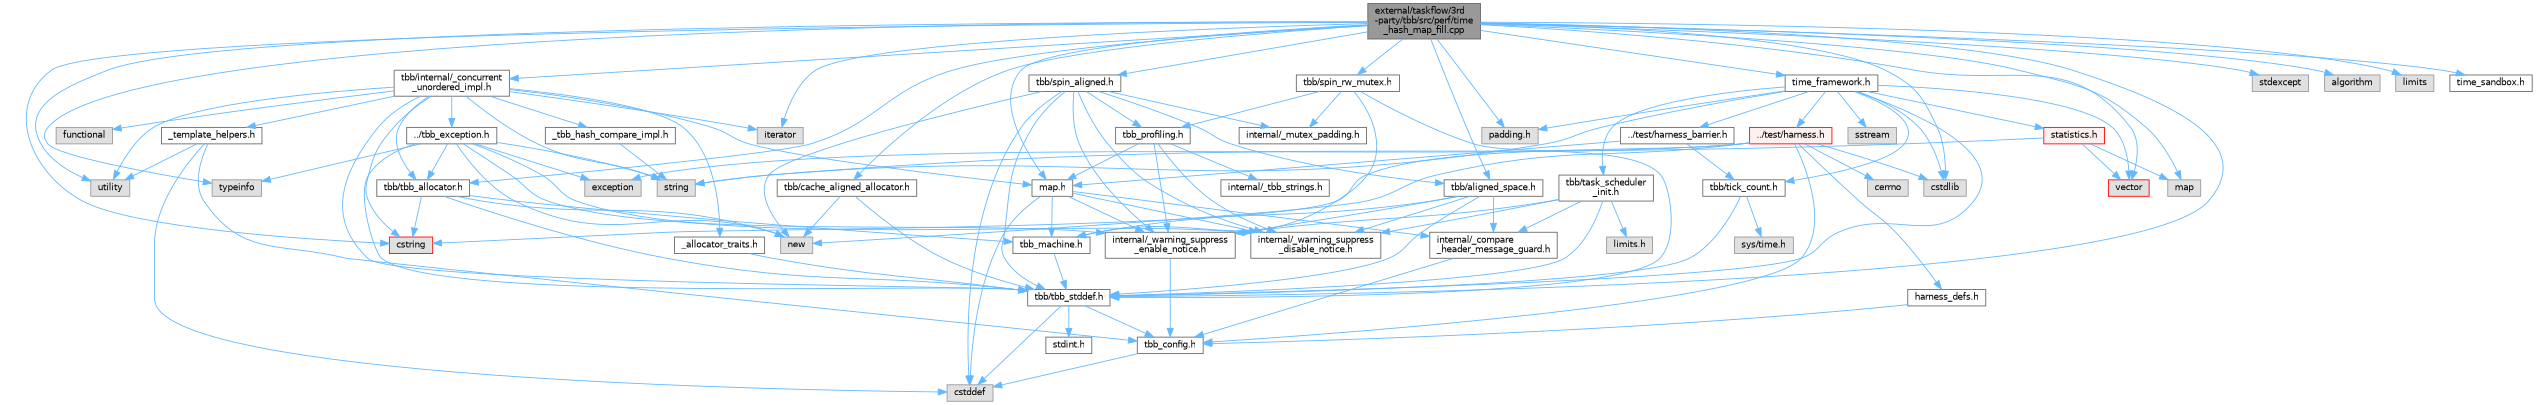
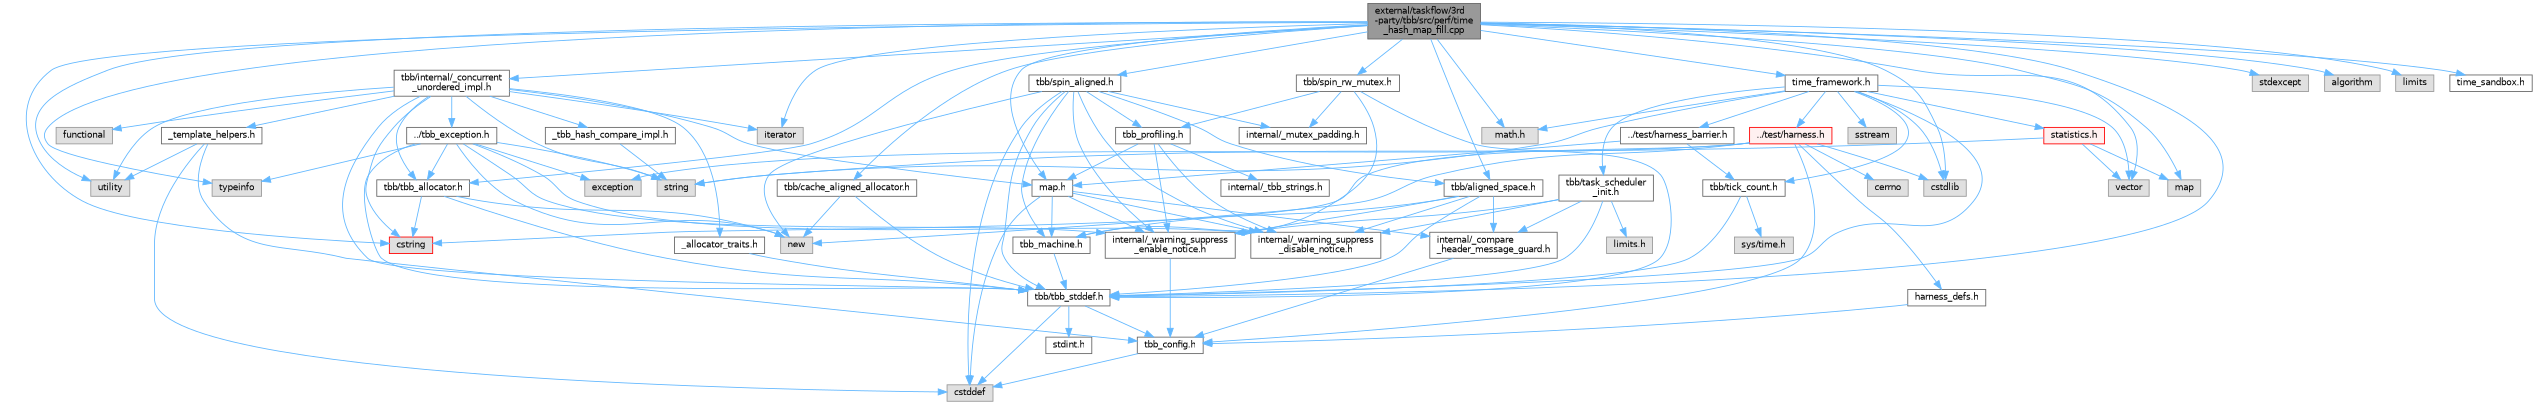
(1510, 136) -> (1510, 136)
(2129, 188) -> (2129, 188)
(737, 222) -> (1034, 147)
